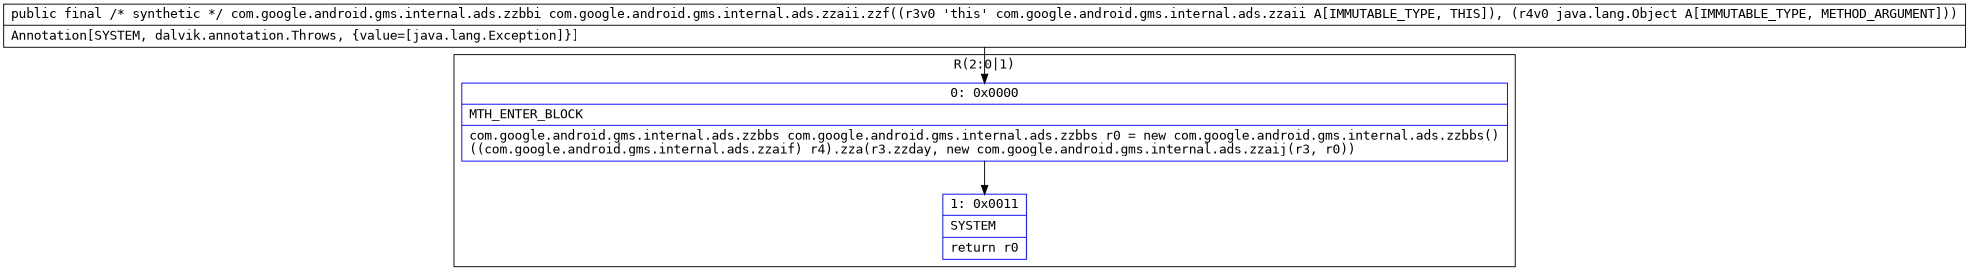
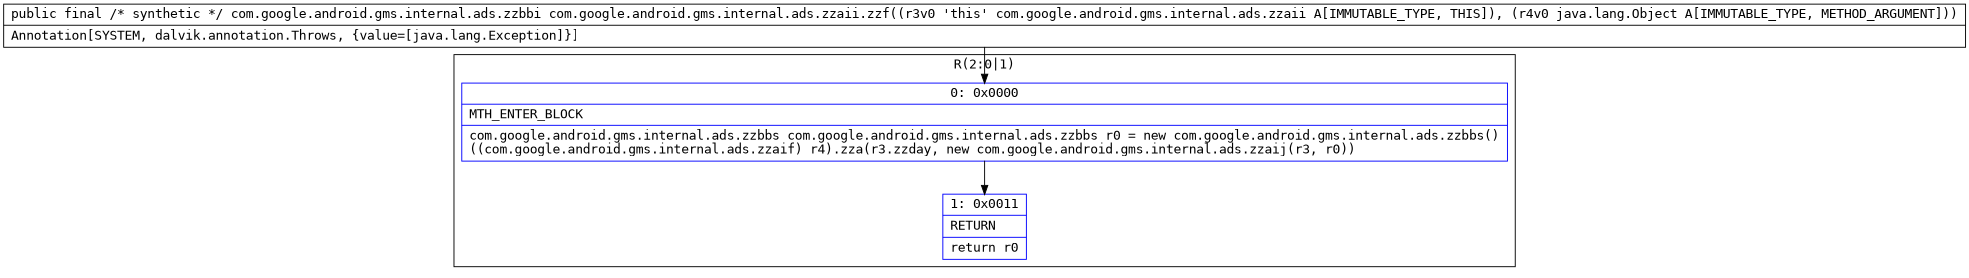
(973, 226) -> (973, 226)
